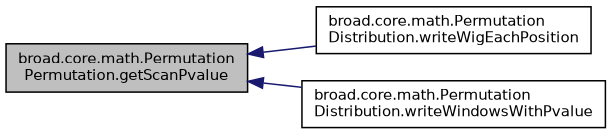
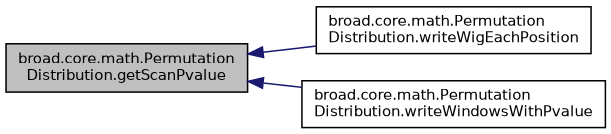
(127, 68) -> (127, 68)
